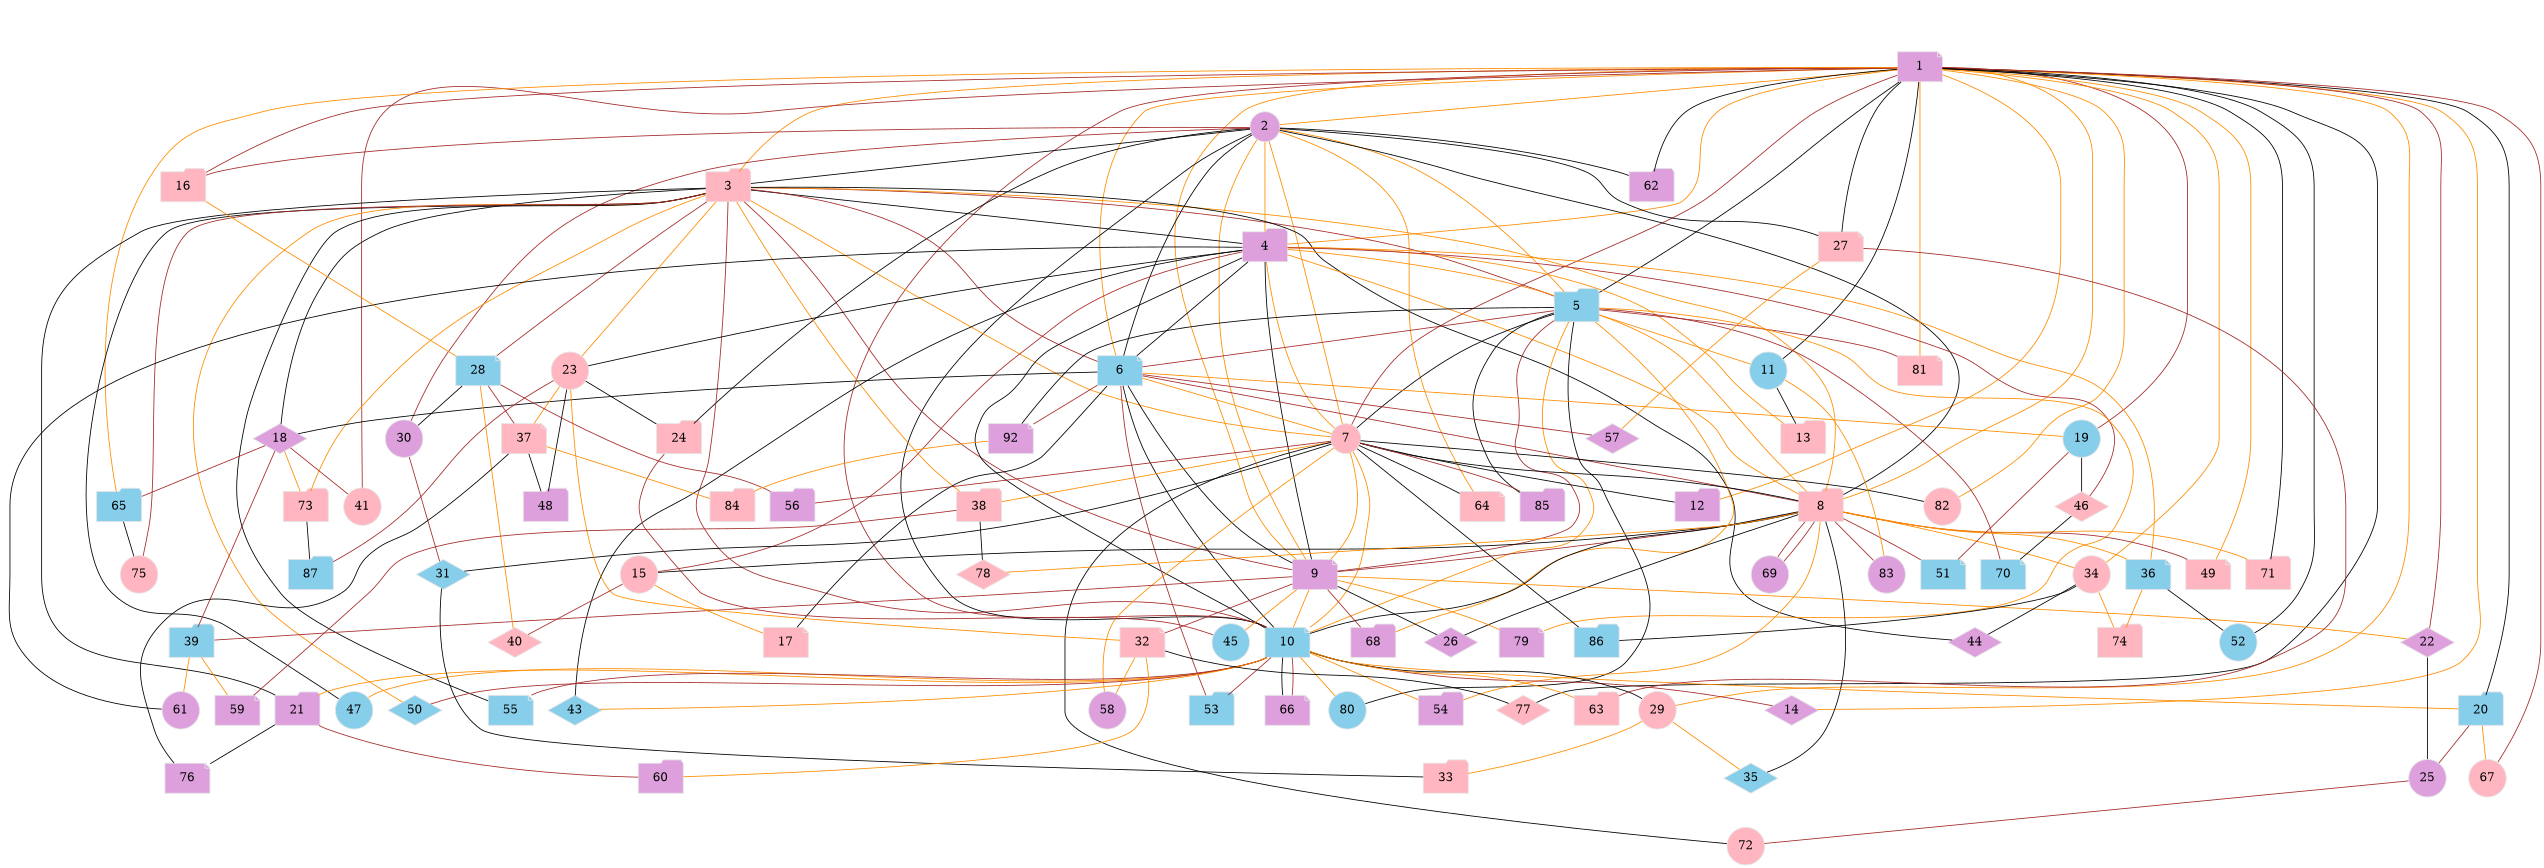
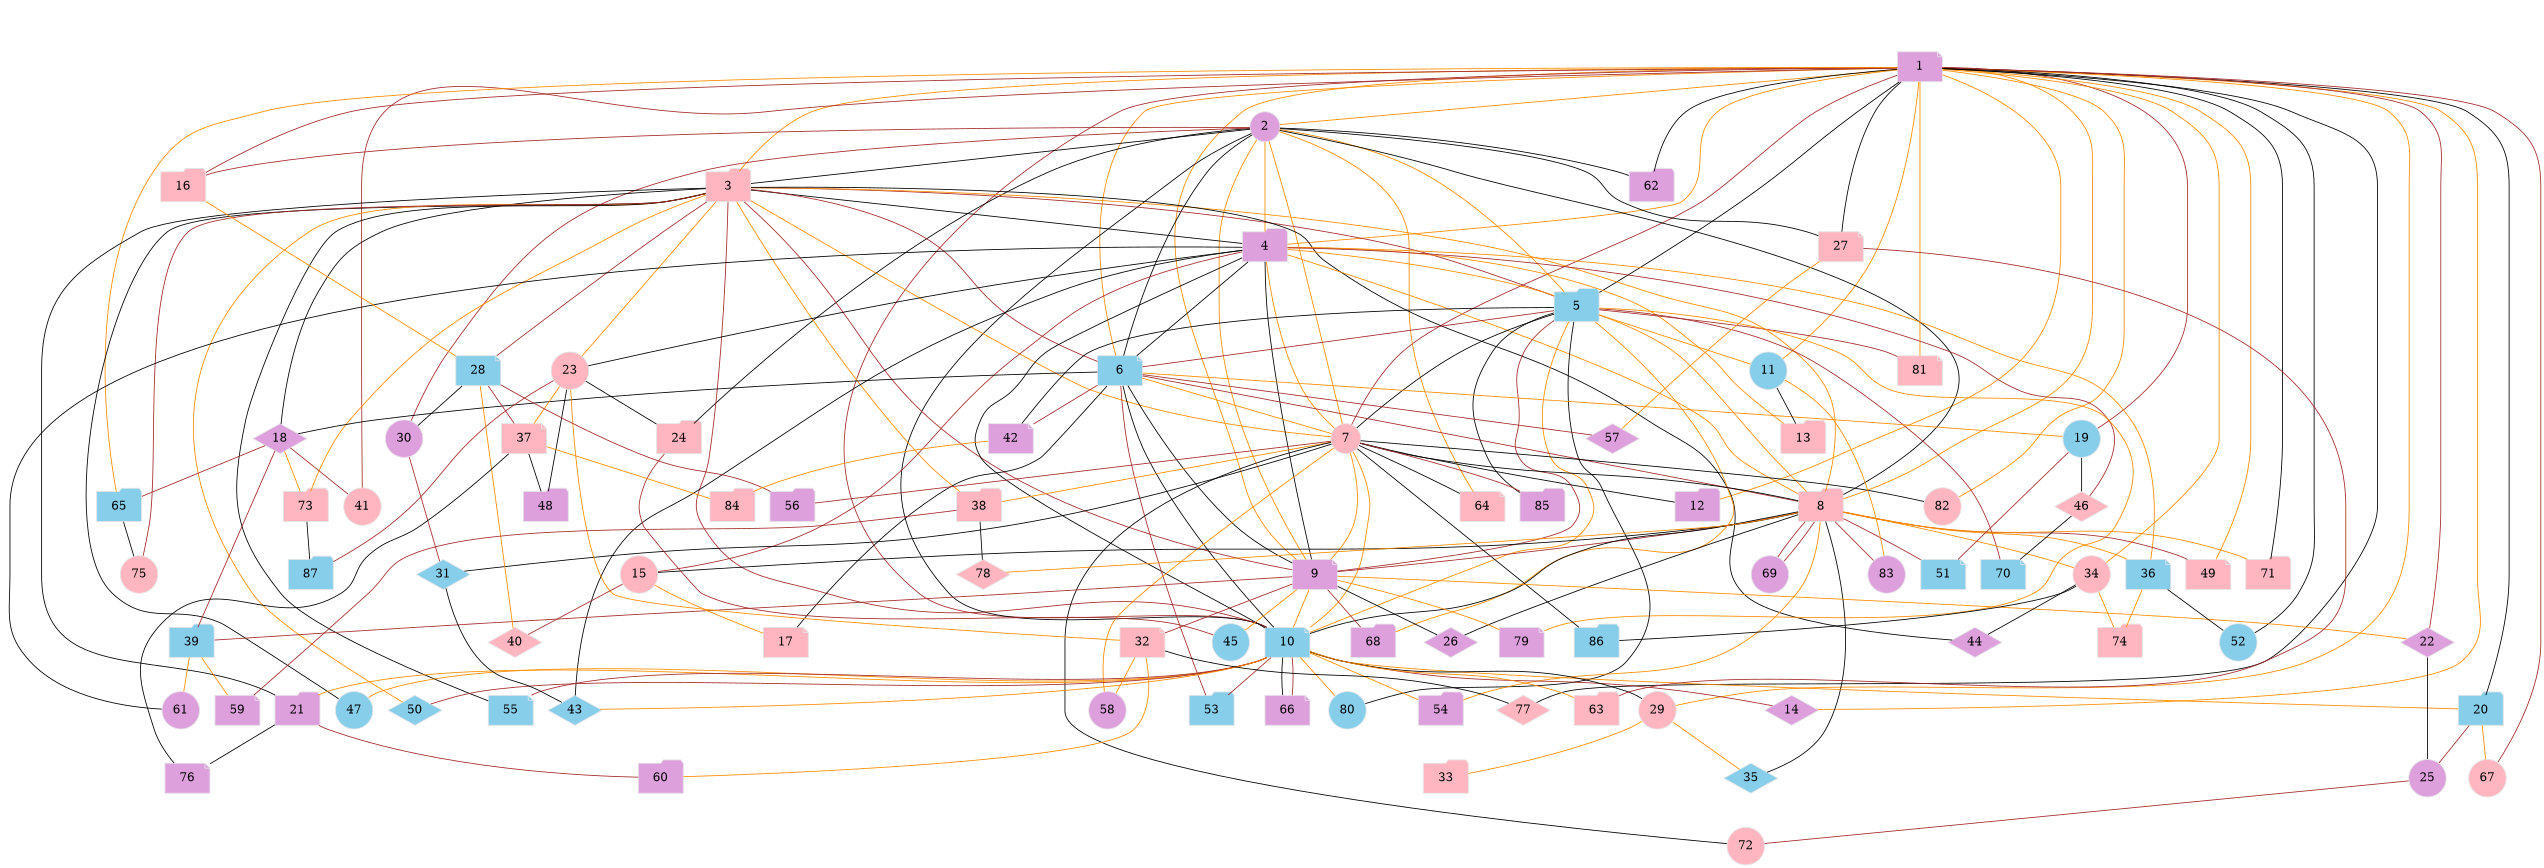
(1883, 237) -> (1883, 237)
(1011, 439) -> (1011, 439)
(875, 761) -> (484, 665)
